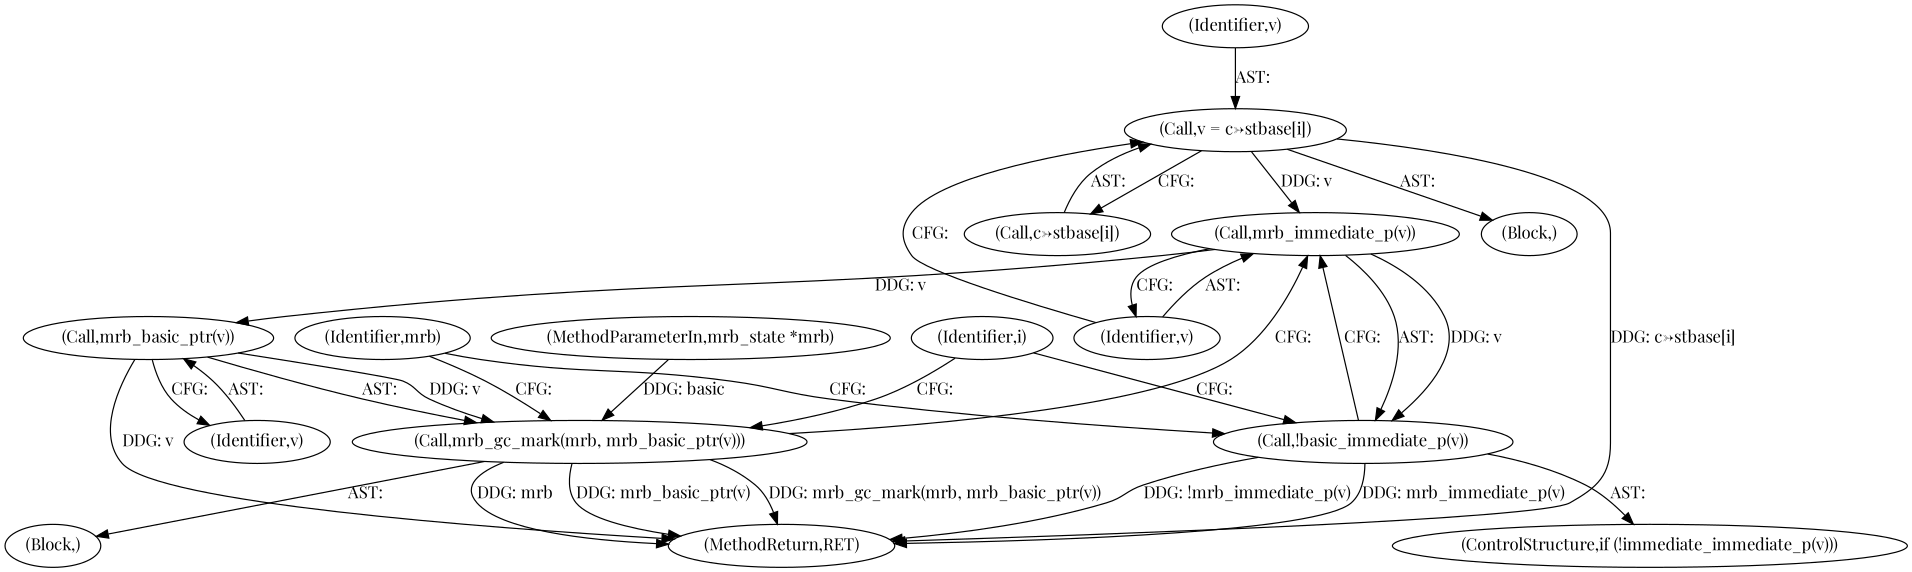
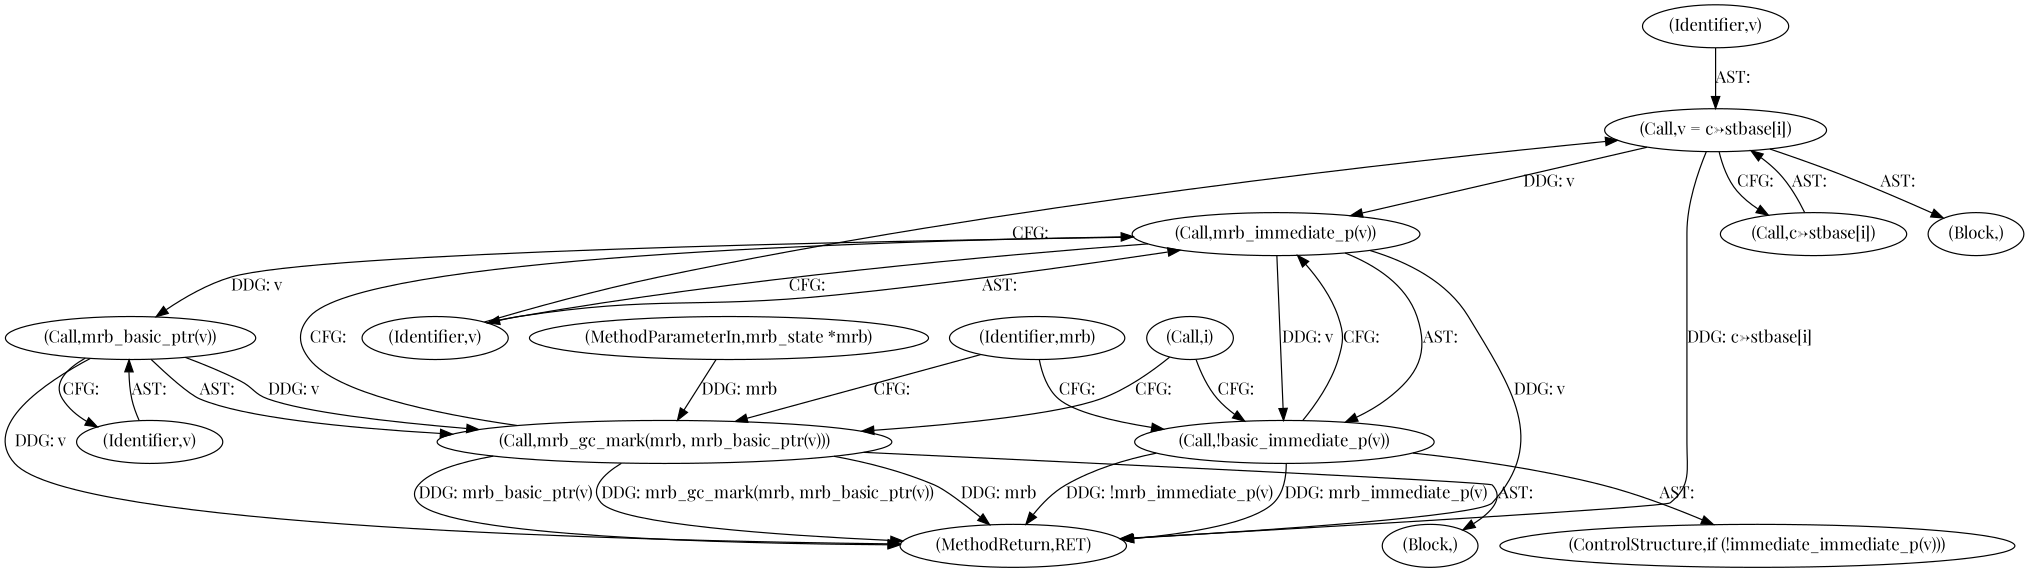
(982, 338) -> (1190, 338)
(684, 390) -> (740, 390)
none -> (1476, 508)
